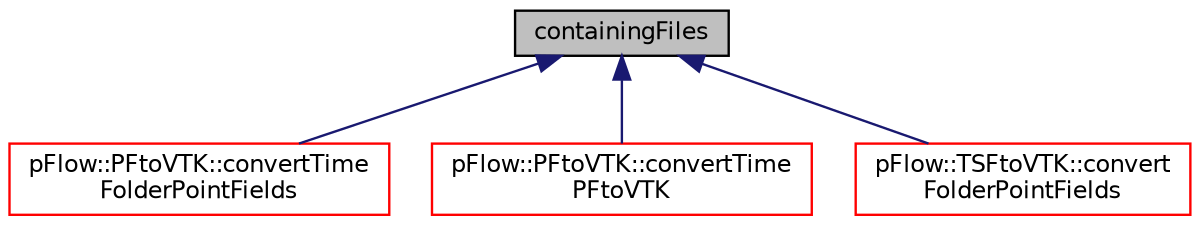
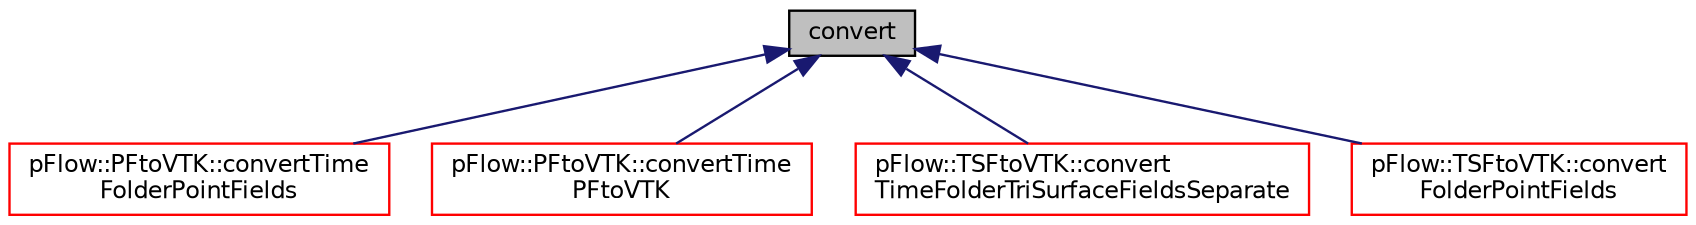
(622, 33) -> (852, 33)
none -> (1082, 179)
